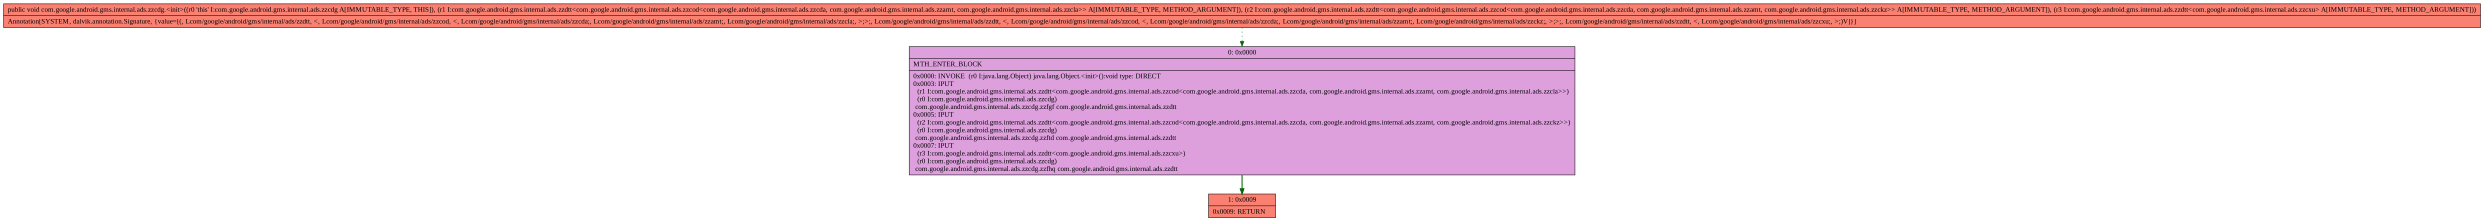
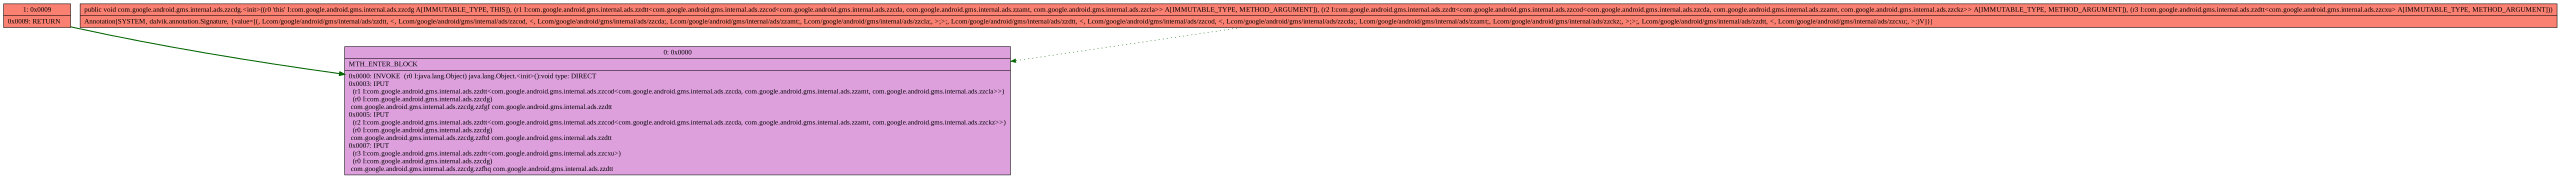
(1242, 182) -> (205, 53)
